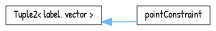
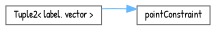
(124, 22) -> (114, 9)
